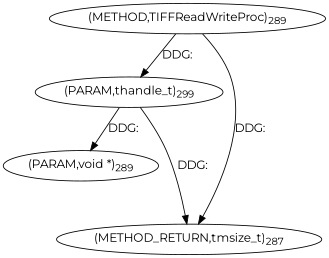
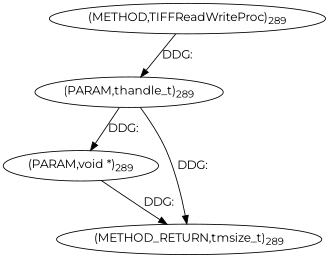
(185, 91) -> (185, 91)
(235, 124) -> (131, 200)
(275, 238) -> (275, 238)
